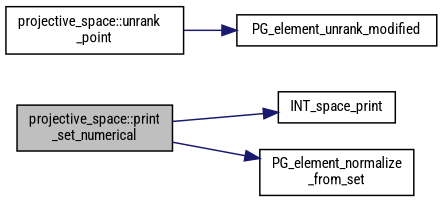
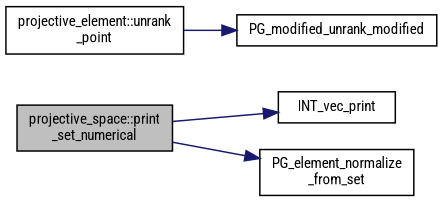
(95, 30) -> (95, 30)
(337, 30) -> (337, 30)
(337, 107) -> (337, 107)
